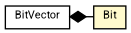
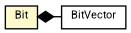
(90, 17) -> (57, 17)
